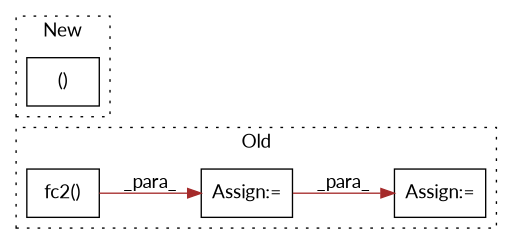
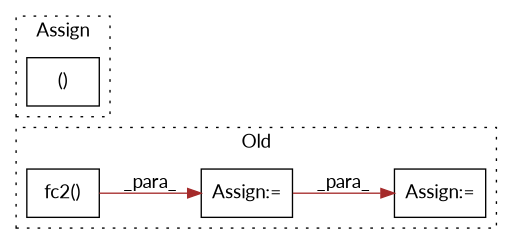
(63, 32) -> (63, 32)
